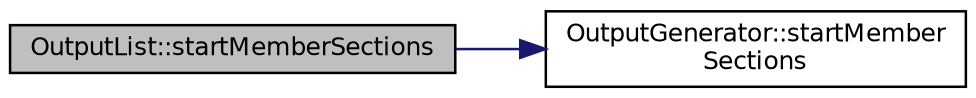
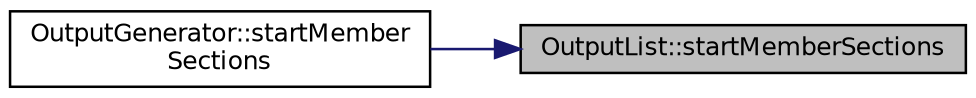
(488, 49) -> (463, 49)
